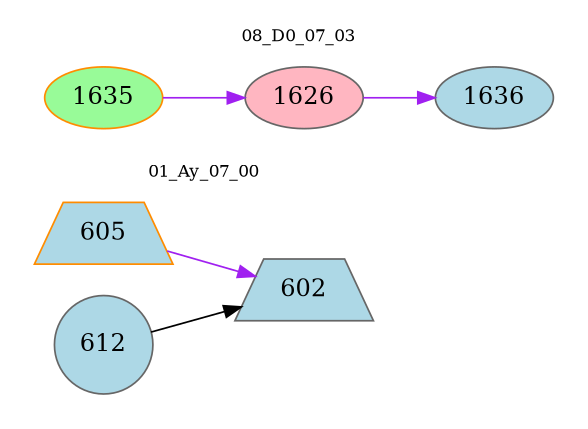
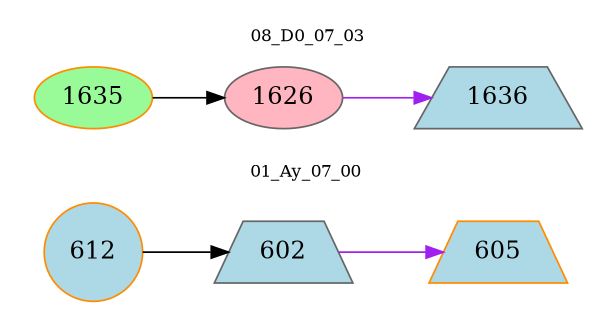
(195, 98) -> (180, 98)
(494, 98) -> (498, 98)
(203, 261) -> (382, 252)
(104, 345) -> (93, 252)
